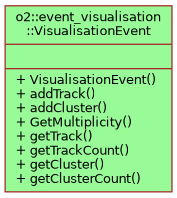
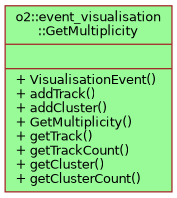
(89, 31) -> (89, 31)
